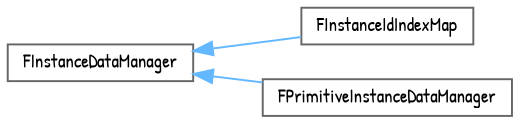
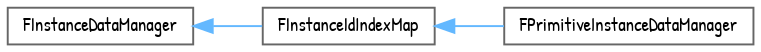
(238, 79) -> (479, 26)
